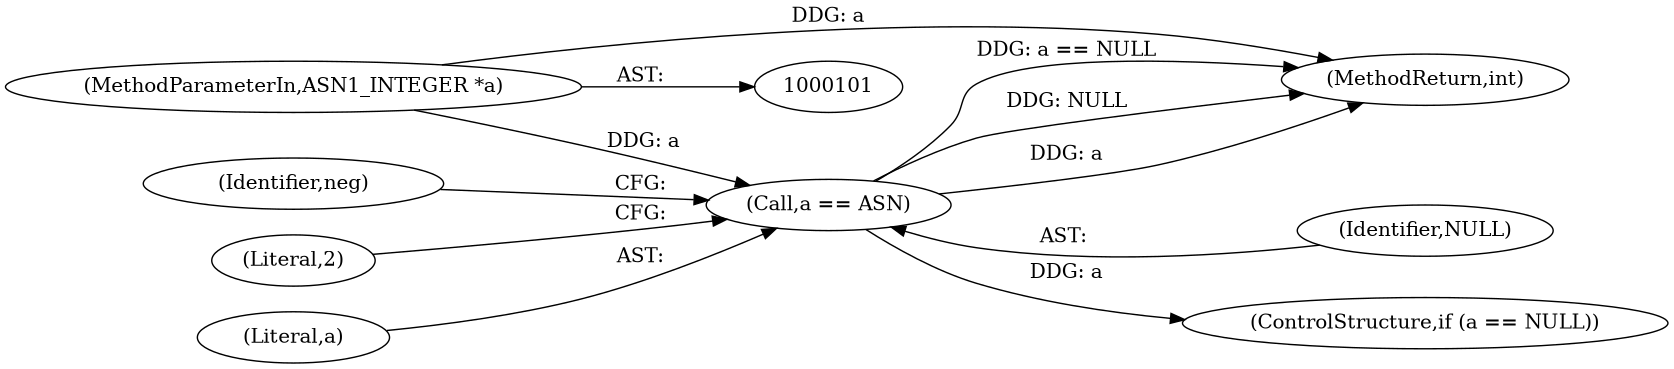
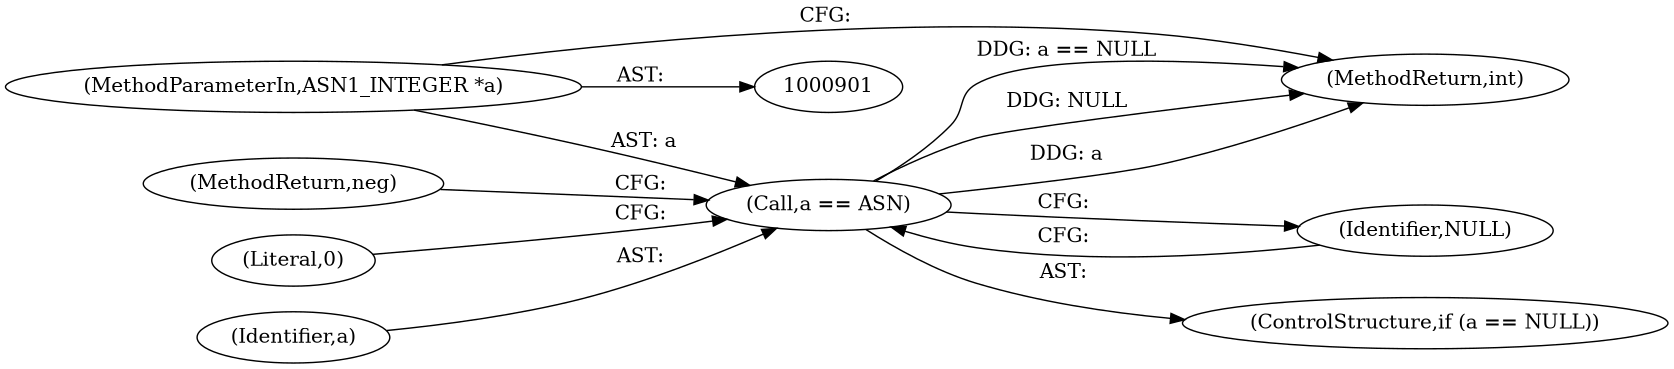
(829, 16) -> (829, 16)
(829, 87) -> (829, 87)
(644, 142) -> (644, 142)
(293, 184) -> (293, 184)
none -> (1115, 220)
(1067, 237) -> (1067, 237)
(293, 261) -> (293, 261)
(1067, 273) -> (1067, 273)
(293, 337) -> (293, 337)
